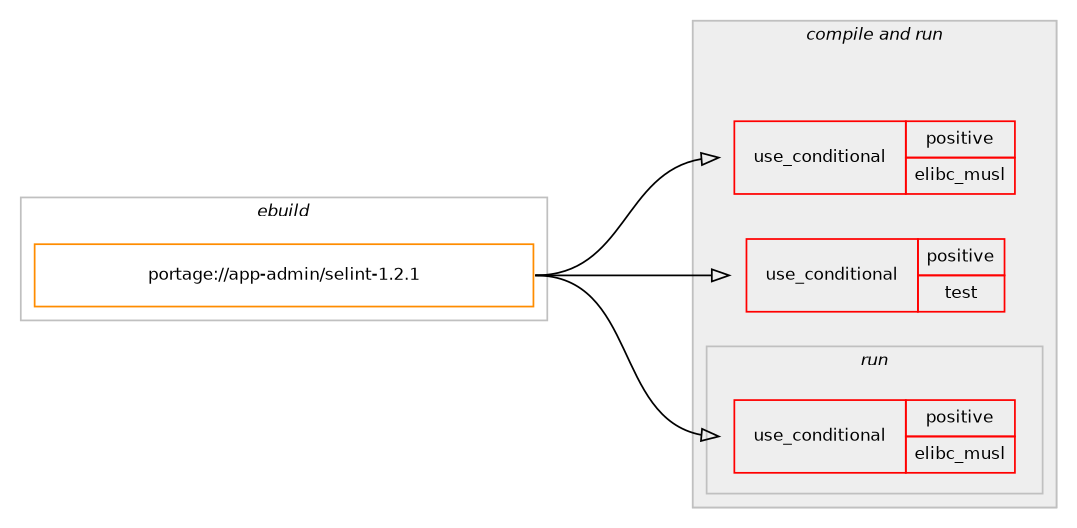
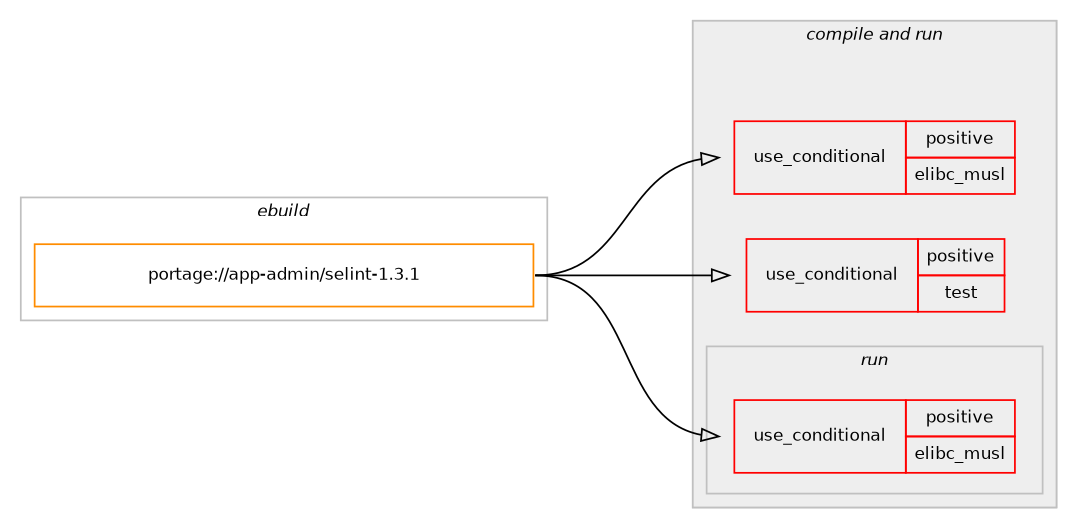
(284, 275) -> (284, 275)
